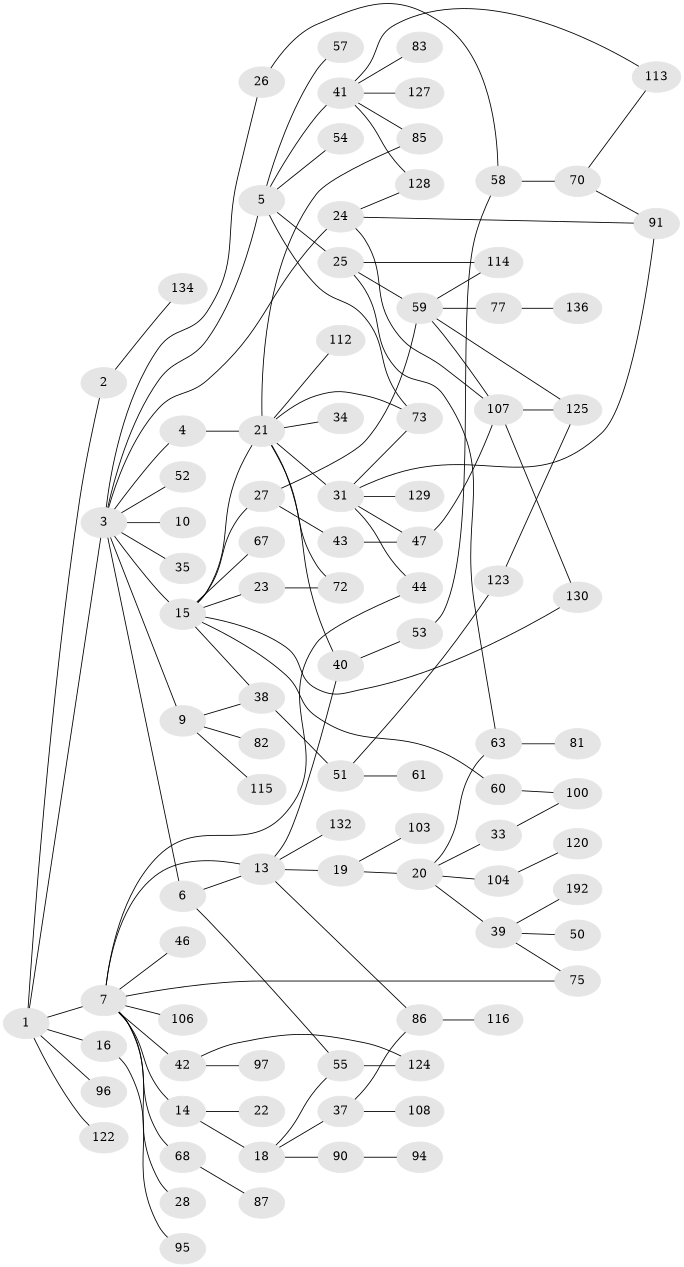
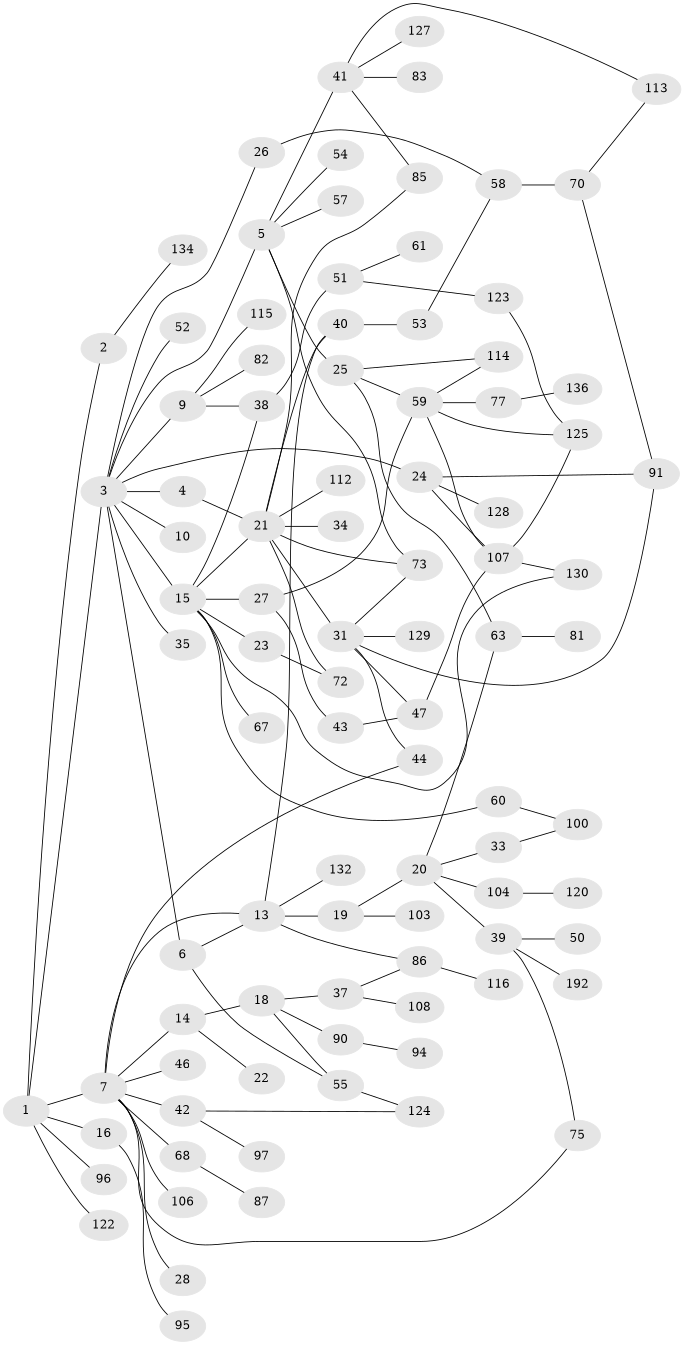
(380, 139) -> none
